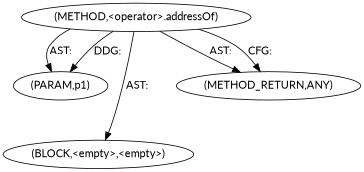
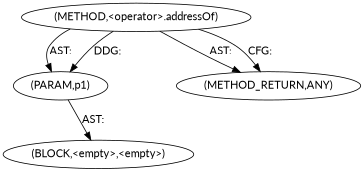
(123, 83) -> (77, 116)
